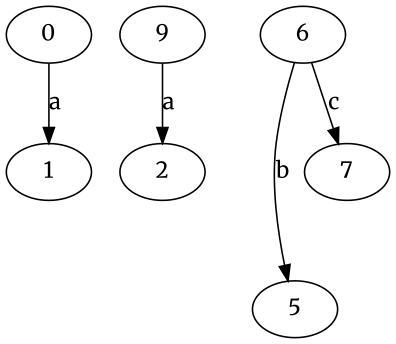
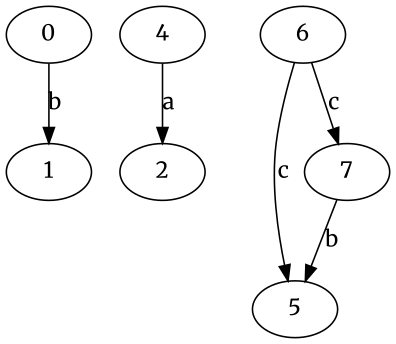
(163, 35) -> (163, 35)
(55, 103) -> (55, 103)
(283, 172) -> (283, 172)
none -> (324, 233)
